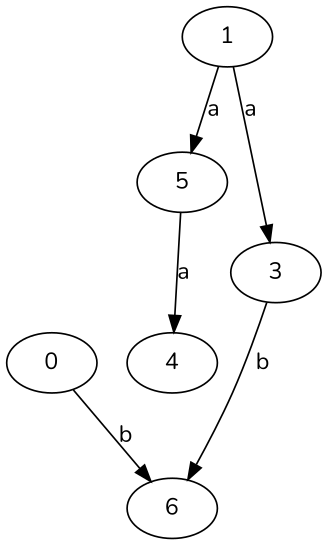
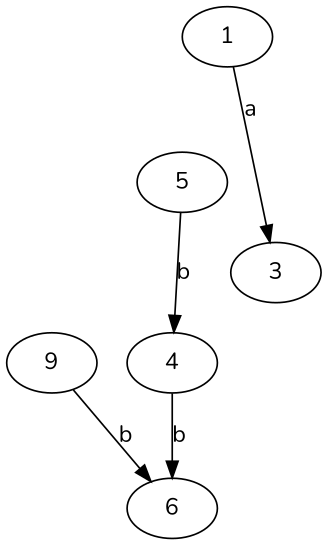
(207, 101) -> none
(184, 273) -> (184, 273)
(52, 363) -> (52, 363)
(236, 385) -> (172, 427)
